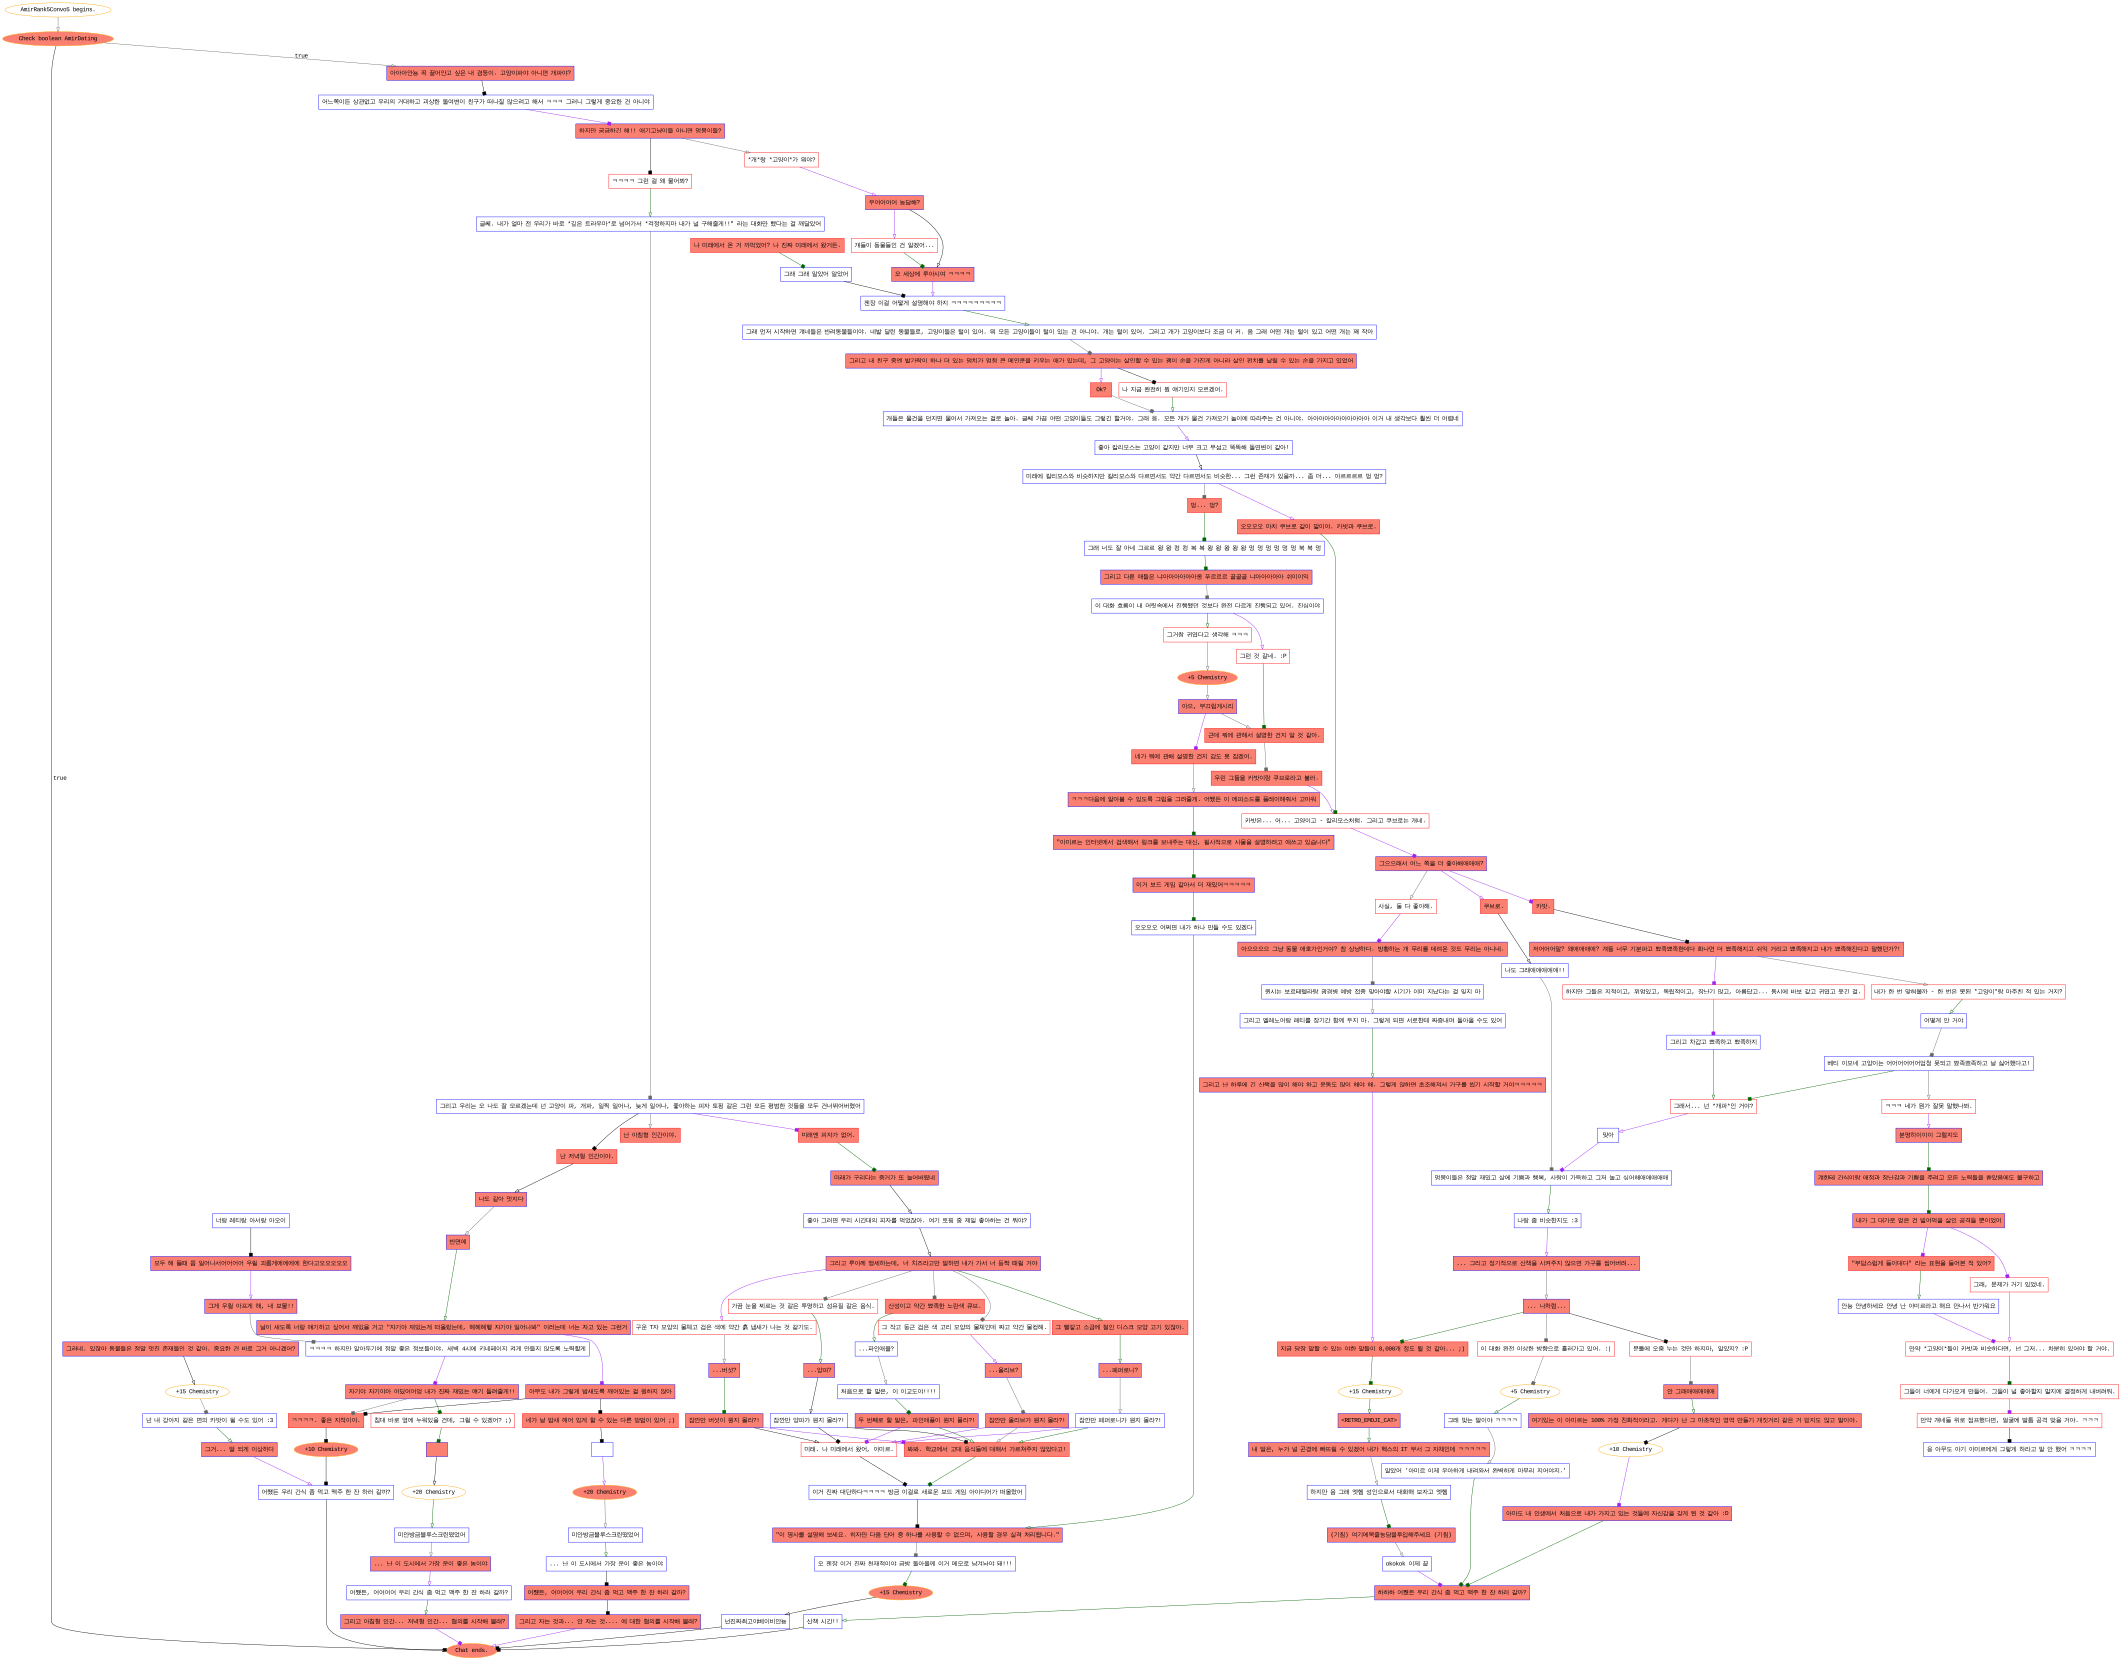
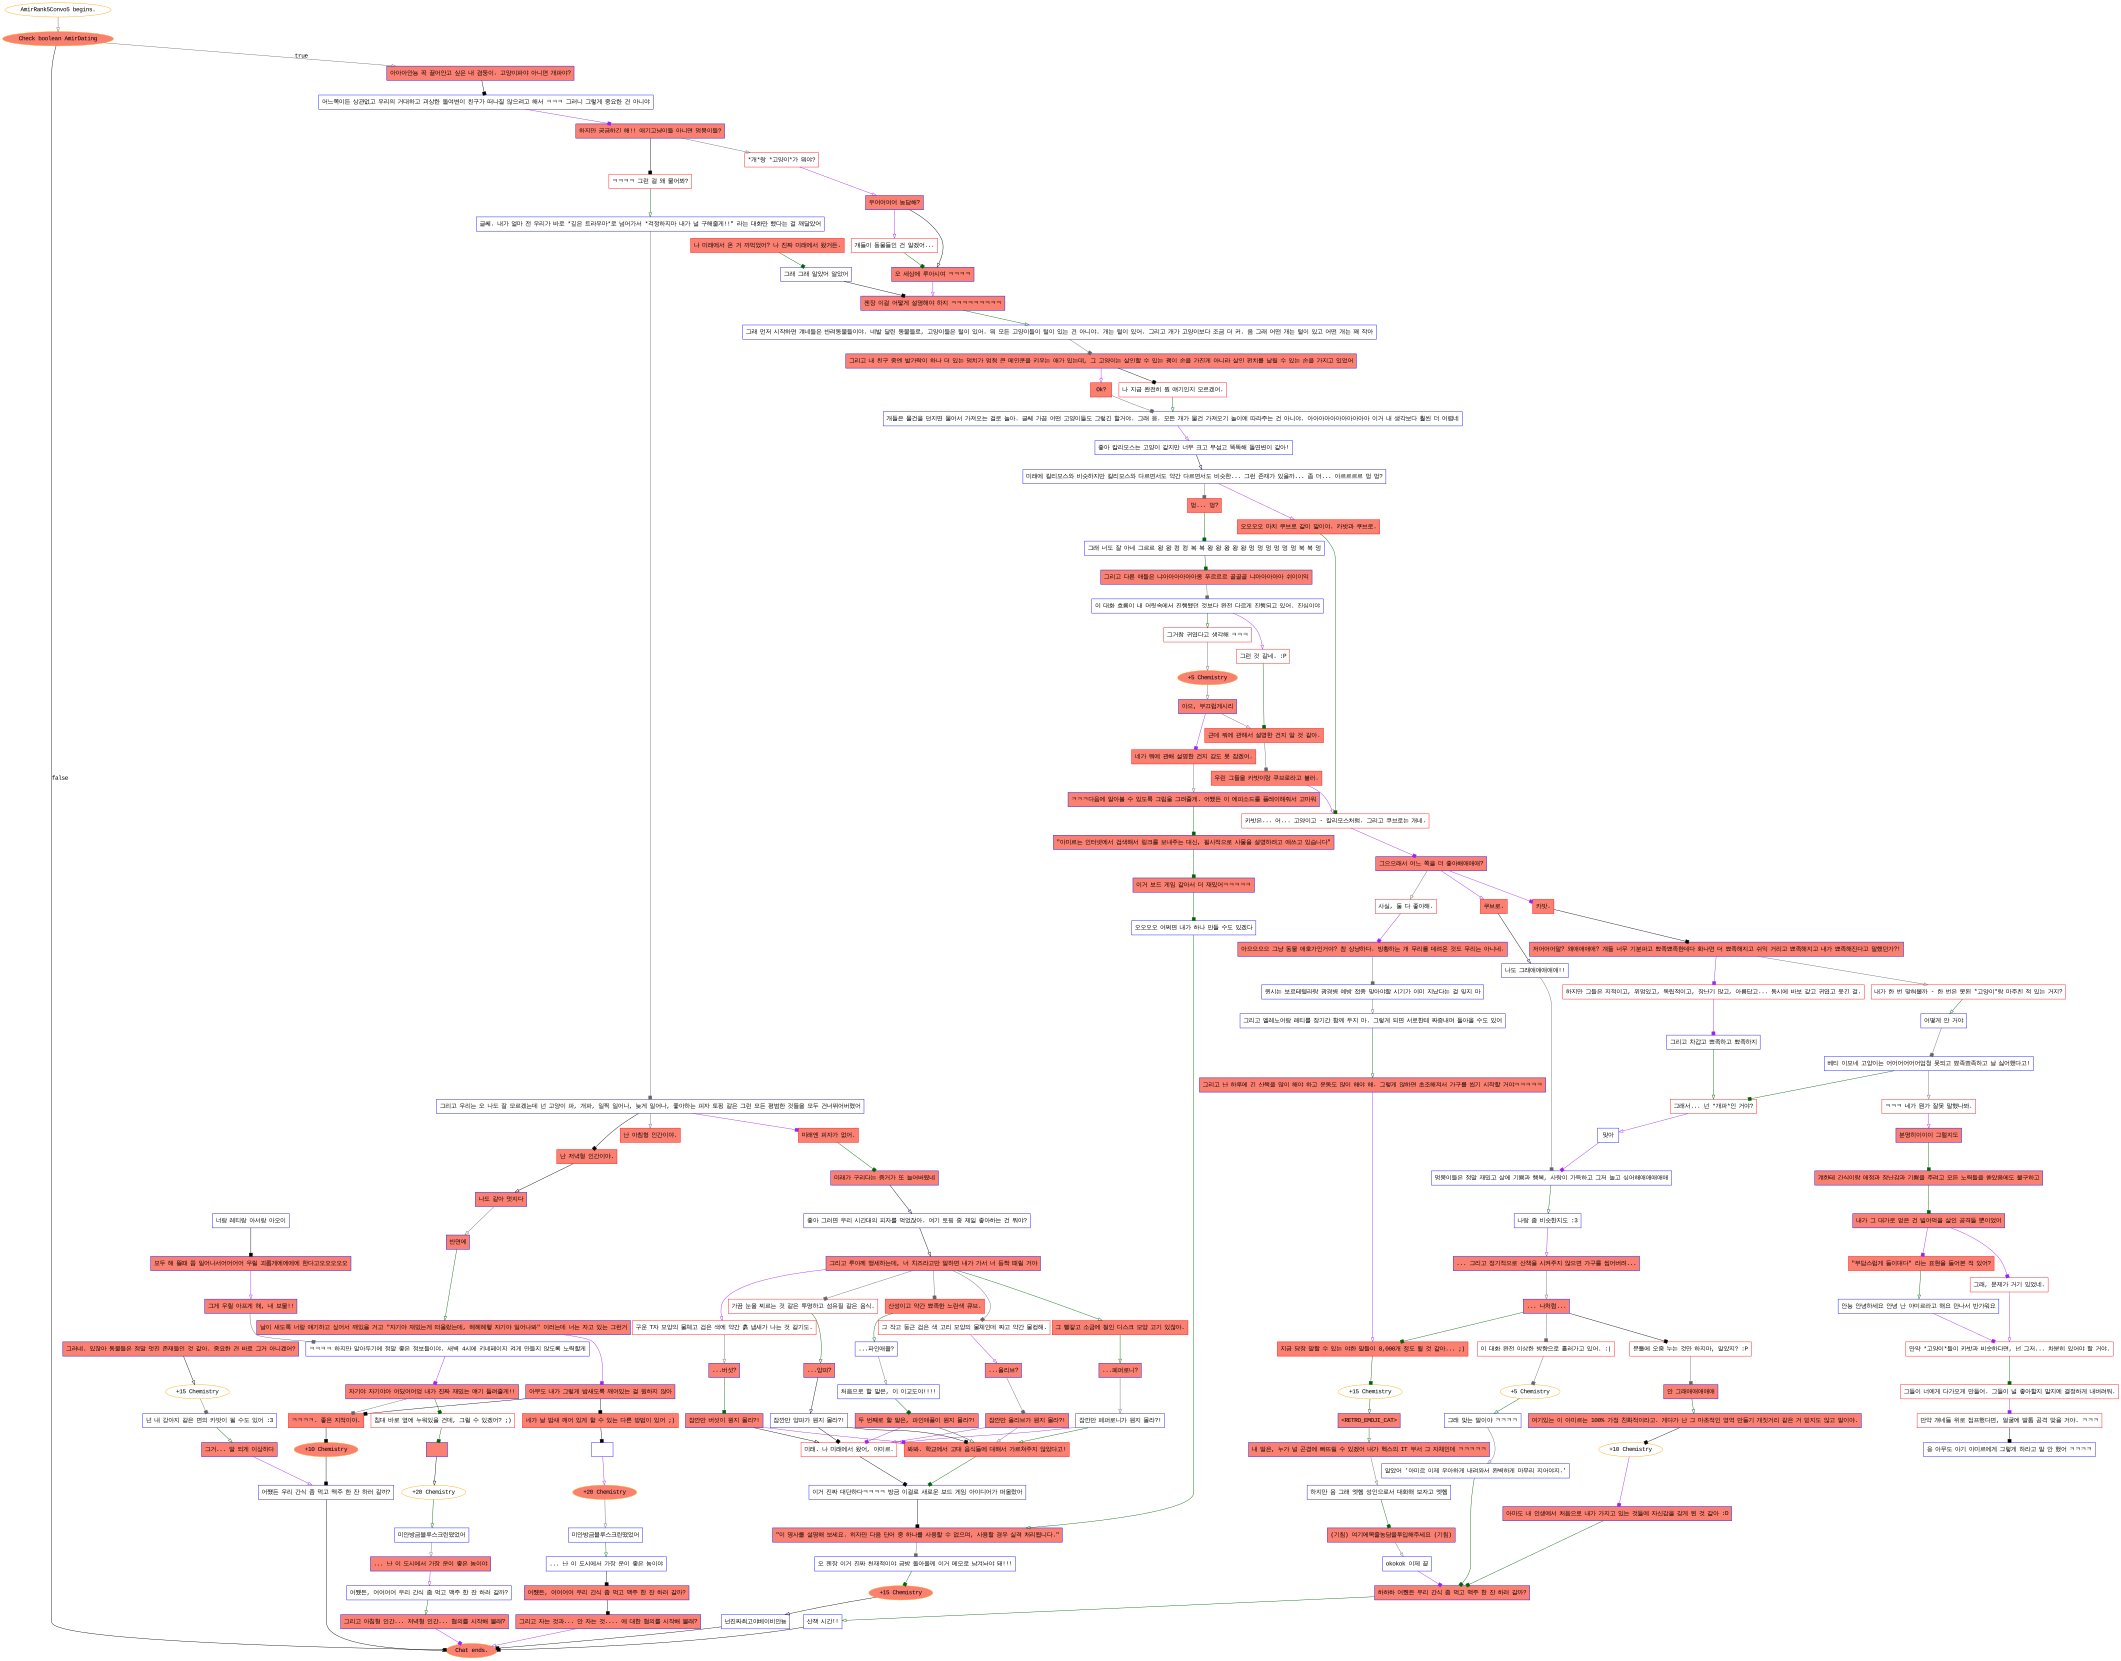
(933, 303) -> (933, 303)
(60, 778) -> (60, 778)
